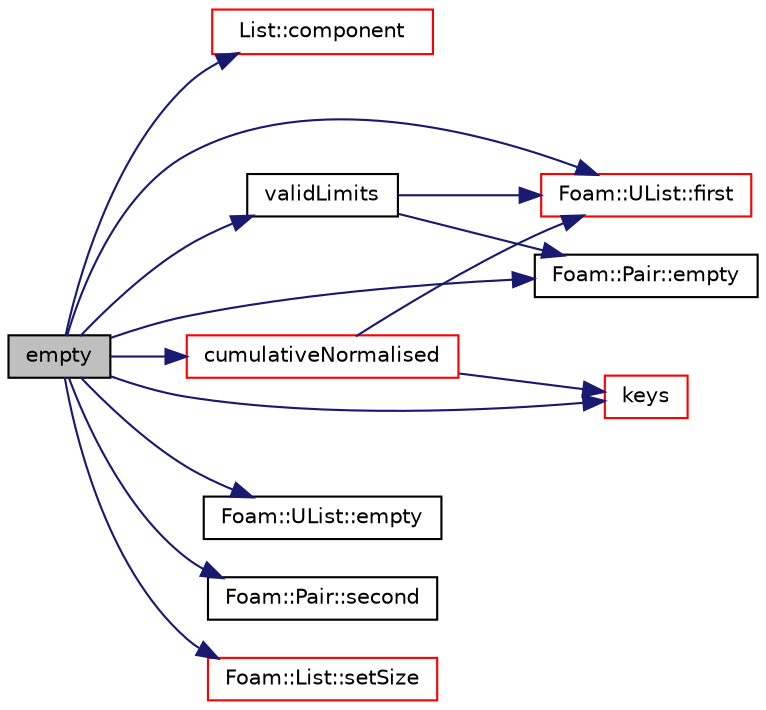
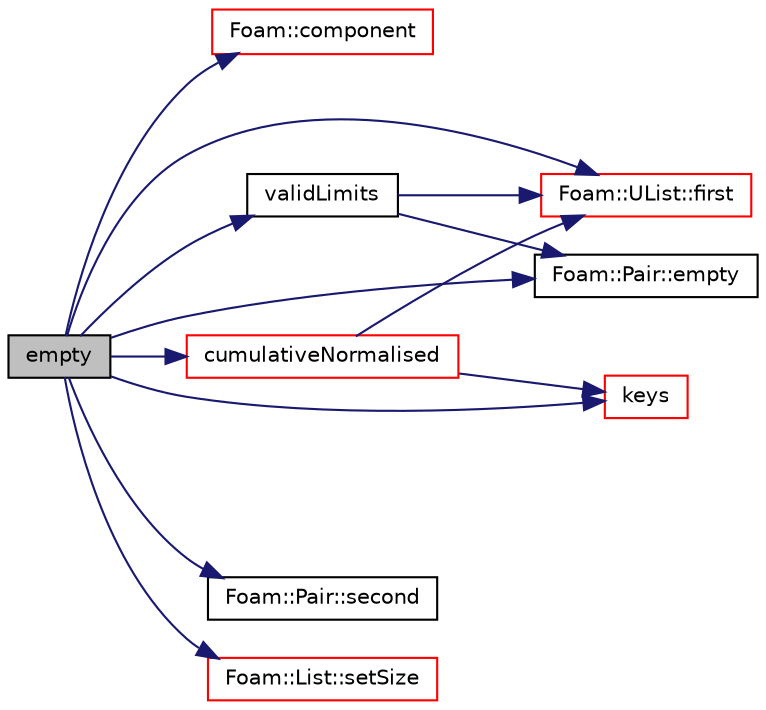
(323, 32) -> (323, 32)
(323, 518) -> none
